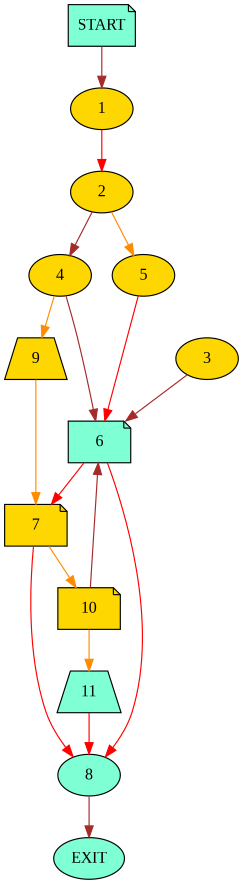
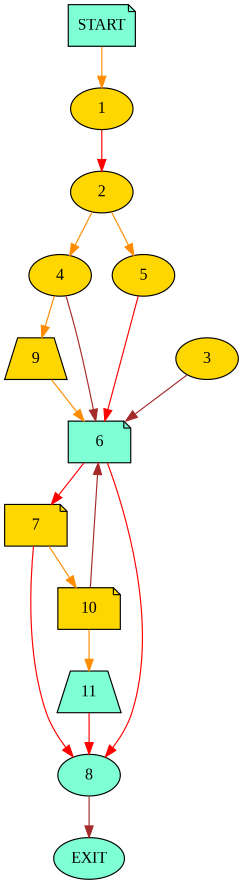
(102, 61) -> (102, 61)
(84, 229) -> (84, 229)
(36, 436) -> (64, 396)
